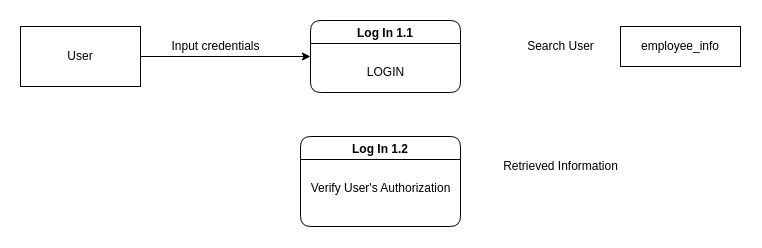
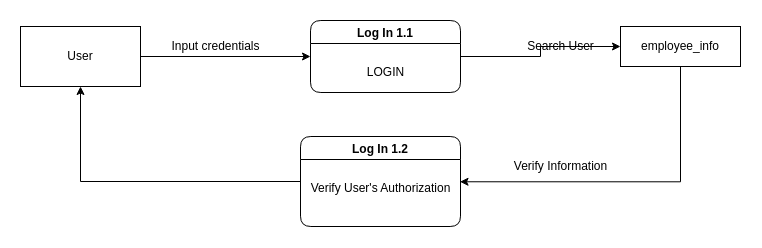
none -> (541, 55)
(561, 167) -> (561, 167)
none -> (146, 182)
none -> (631, 182)
